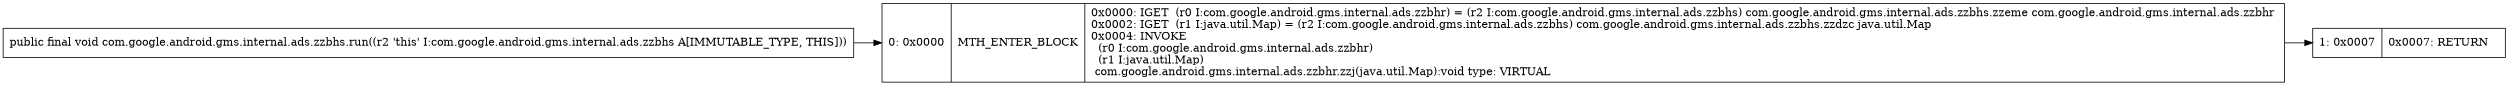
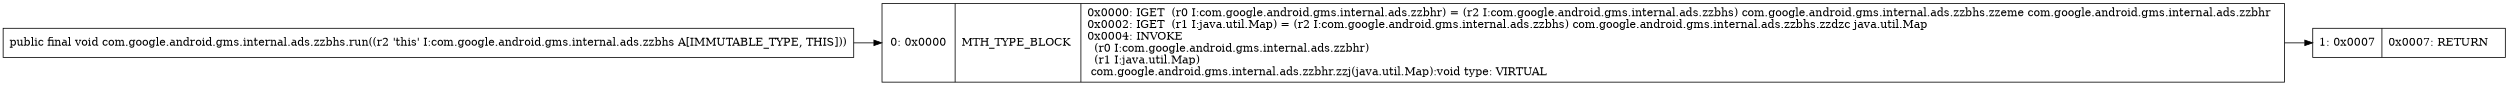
(1018, 42) -> (1016, 42)
